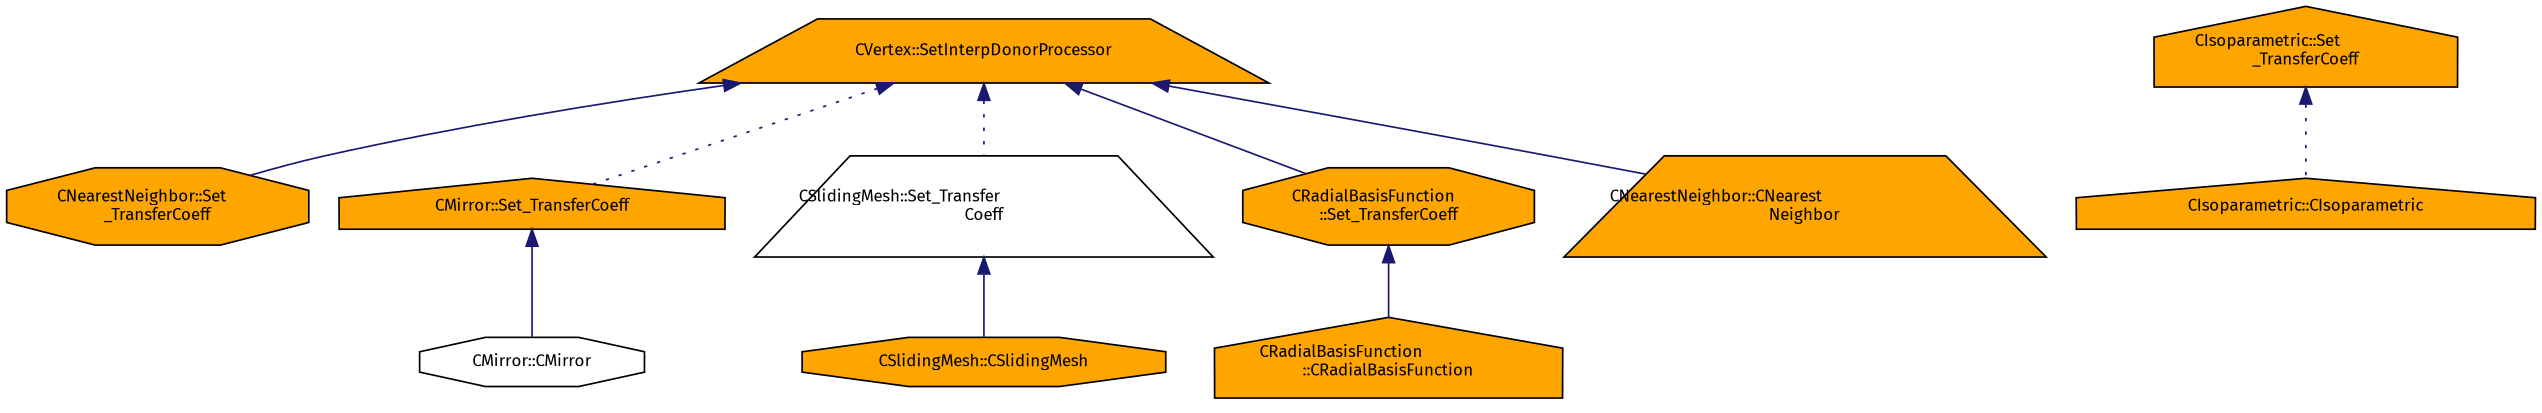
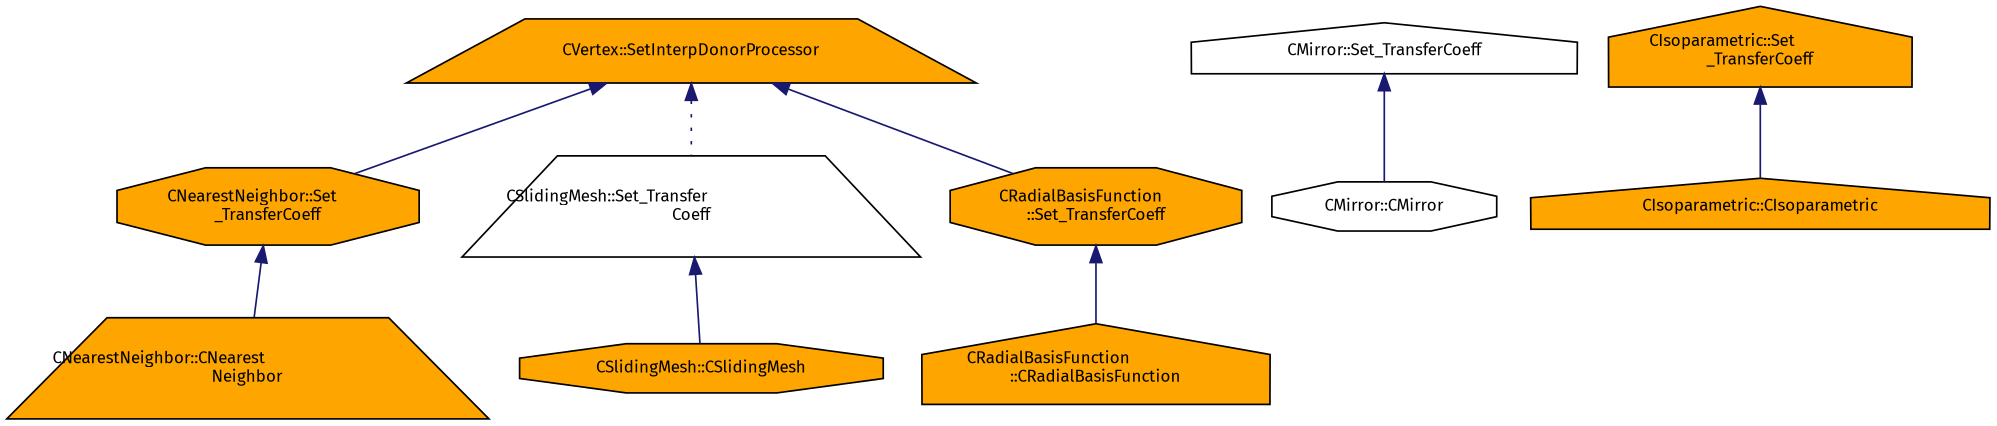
(1407, 130) -> (258, 290)
(735, 136) -> none
(2306, 141) -> (1760, 141)
(532, 206) -> (1384, 51)
